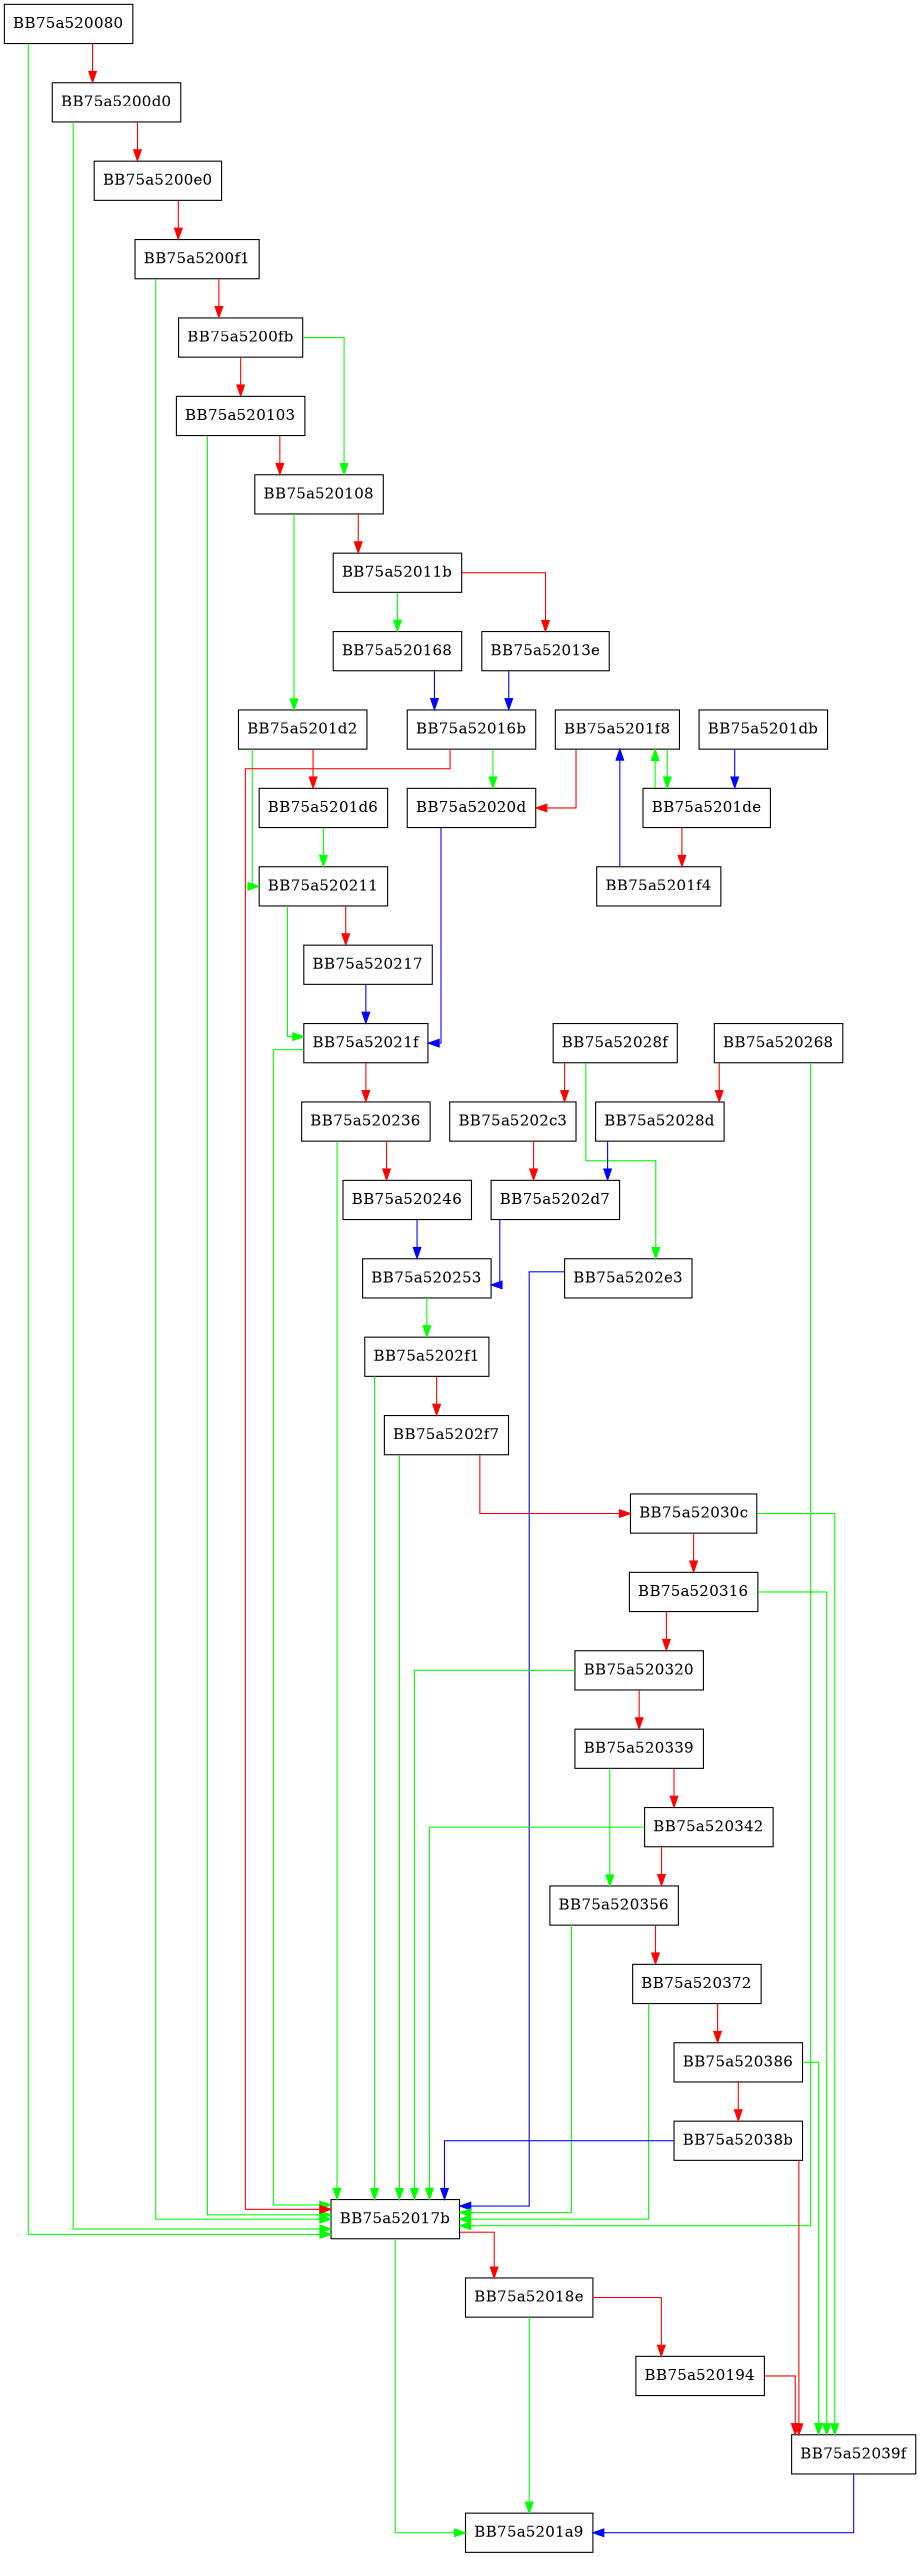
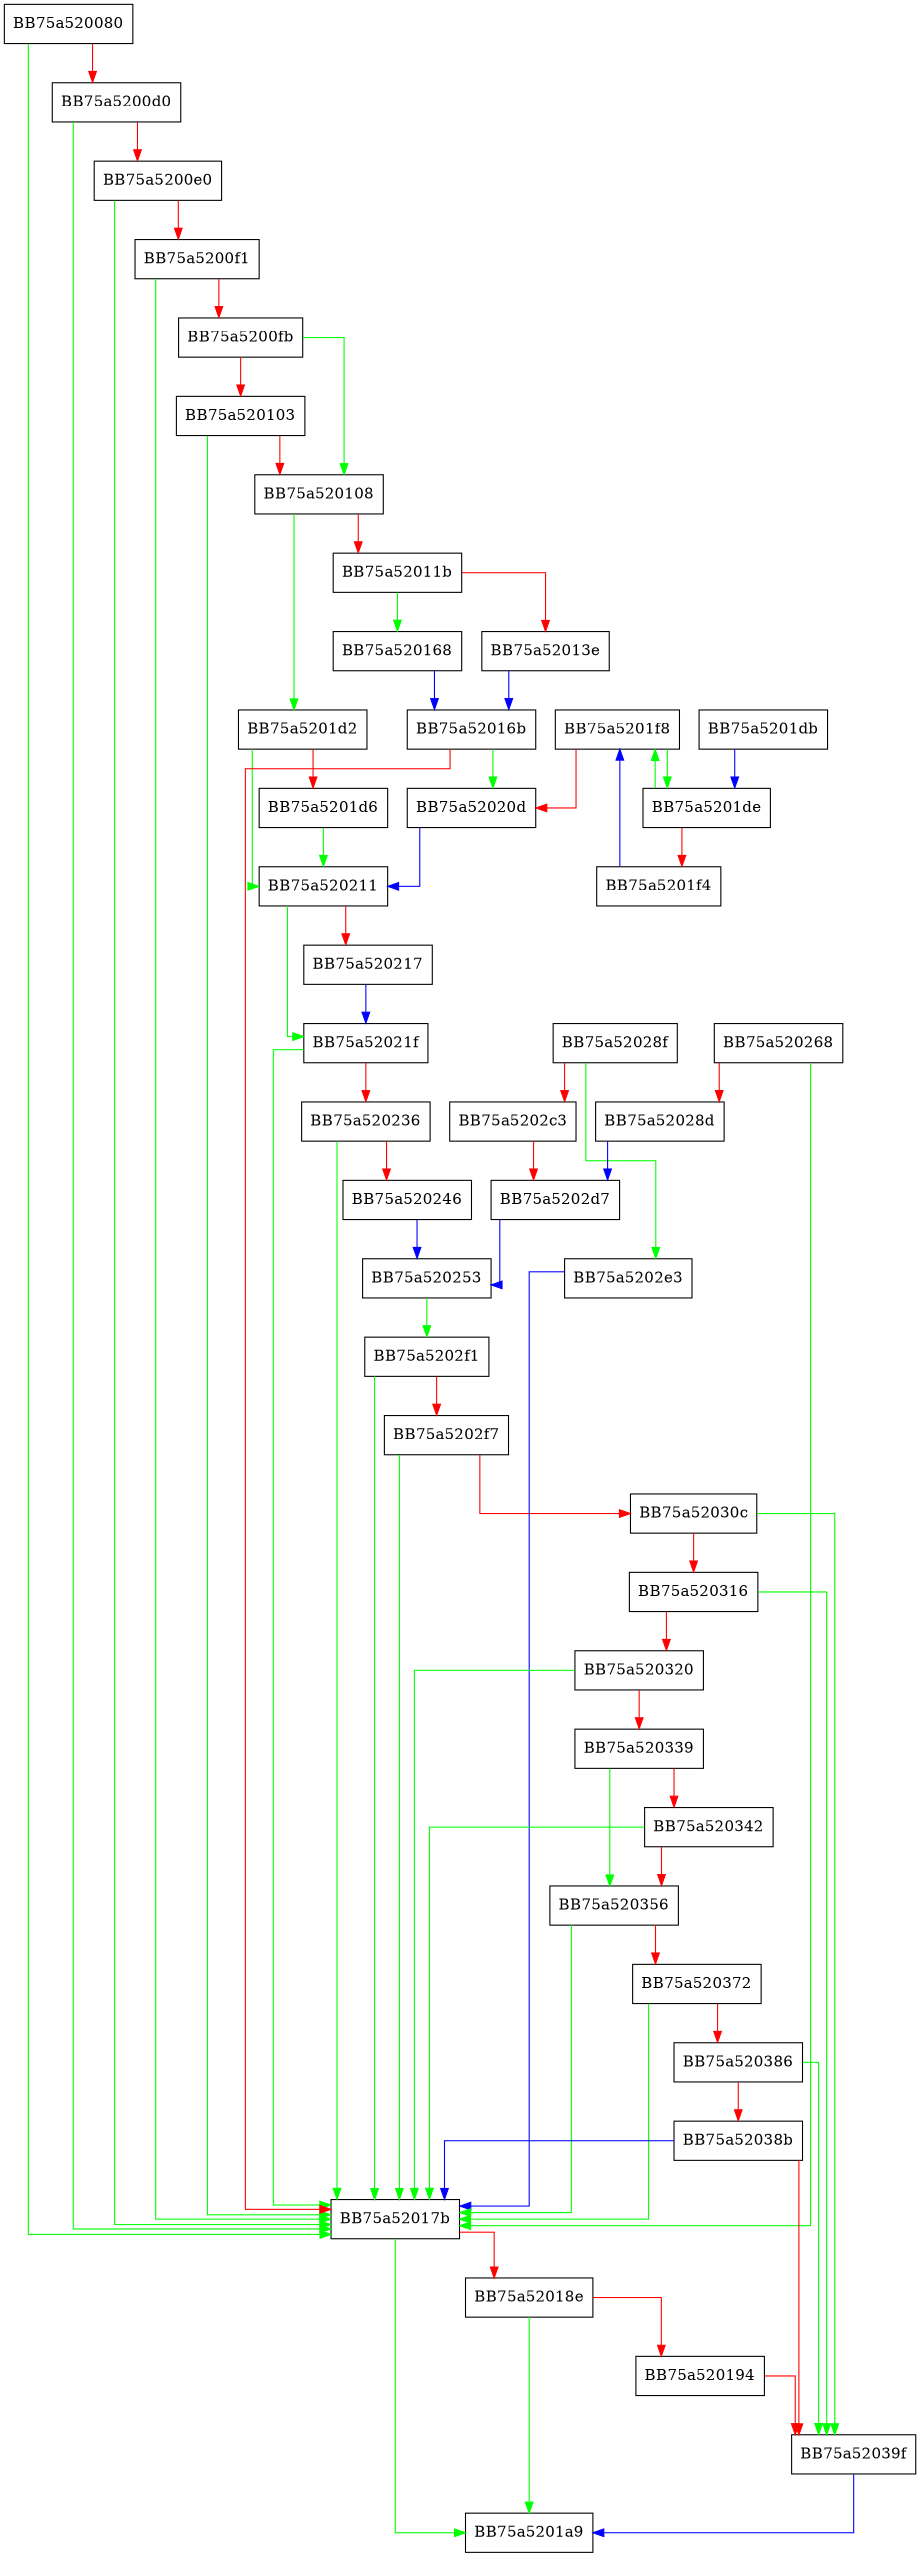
(441, 936) -> (420, 868)
none -> (115, 1315)
